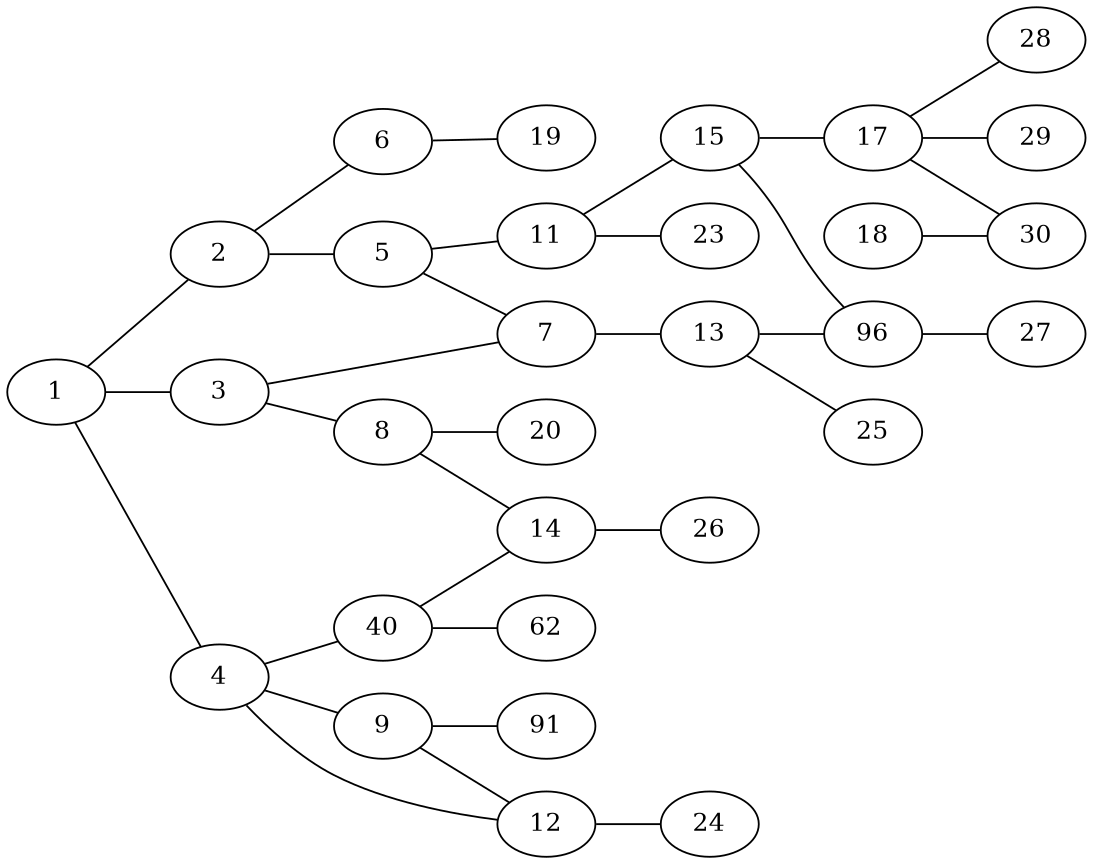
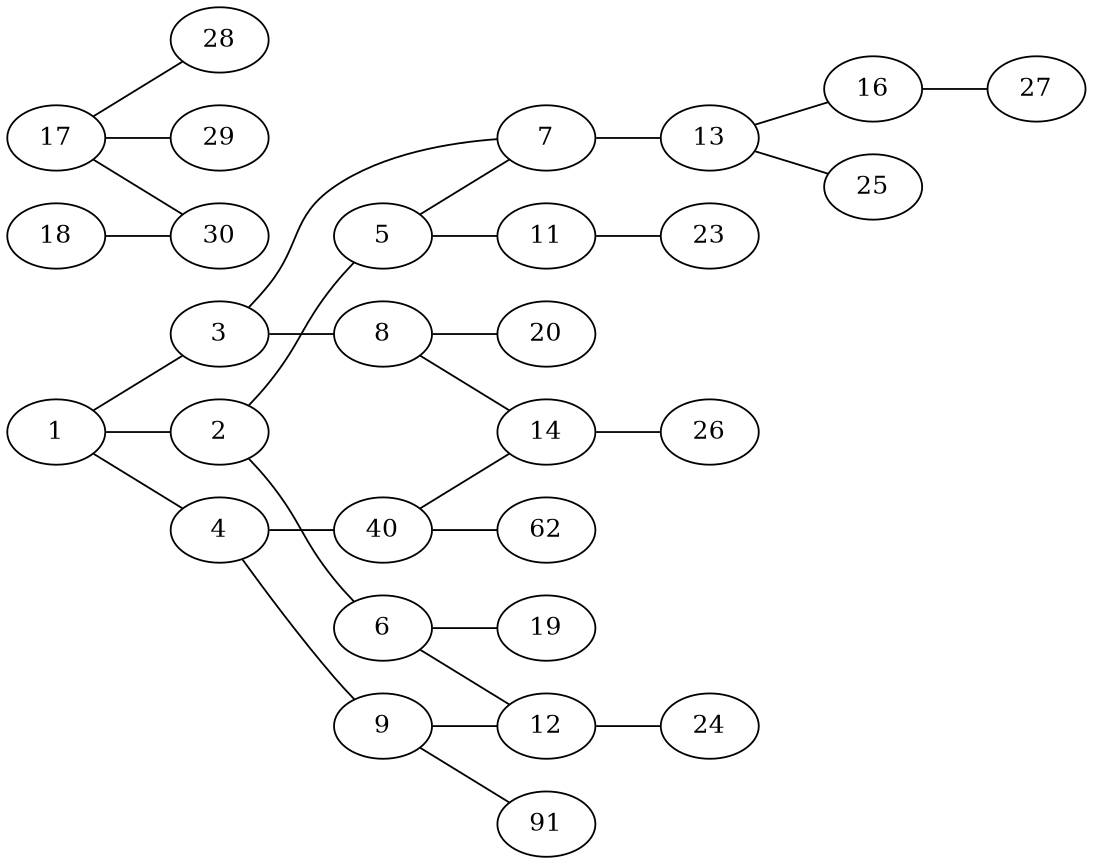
(710, 138) -> none
(873, 334) -> (873, 89)
(360, 787) -> (465, 677)
